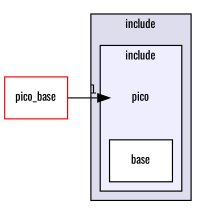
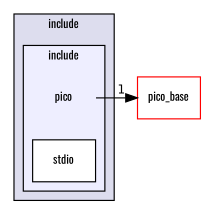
(83, 98) -> (111, 98)
(141, 161) -> (64, 161)
